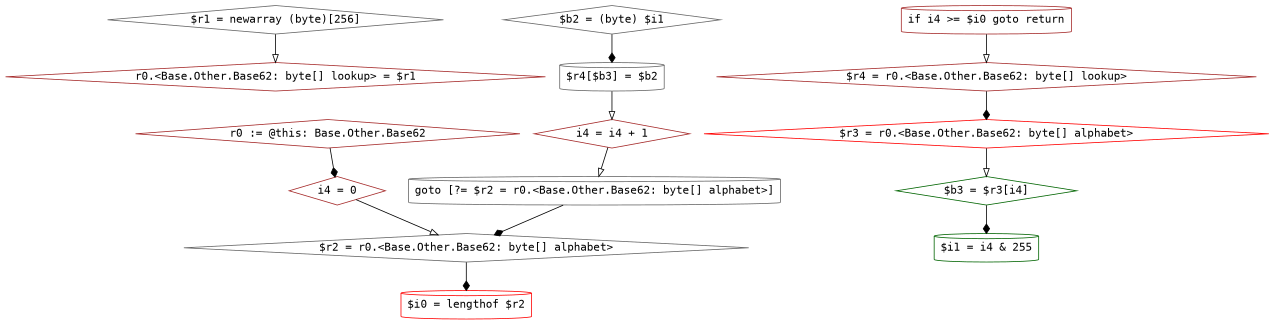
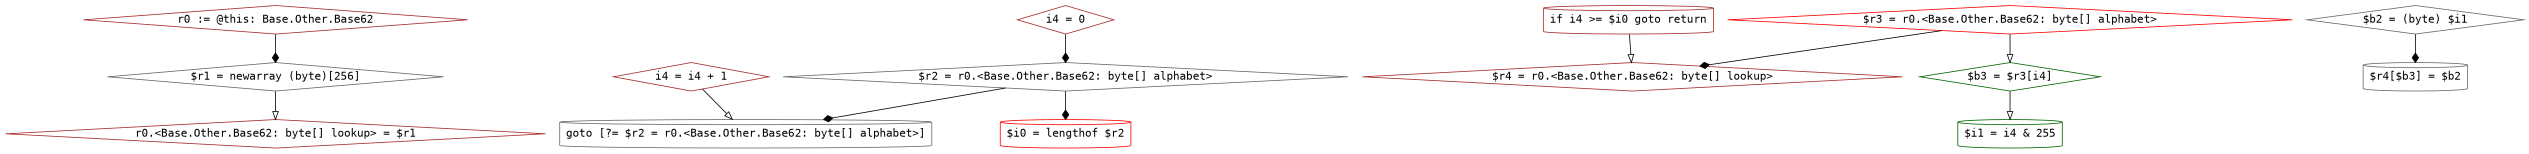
(612, 101) -> none
(986, 101) -> (1826, 48)
(332, 158) -> (276, 44)
(986, 215) -> (2010, 101)
(393, 216) -> (1066, 44)
(533, 218) -> (919, 103)
